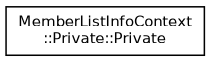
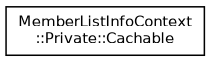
(105, 31) -> (105, 31)
